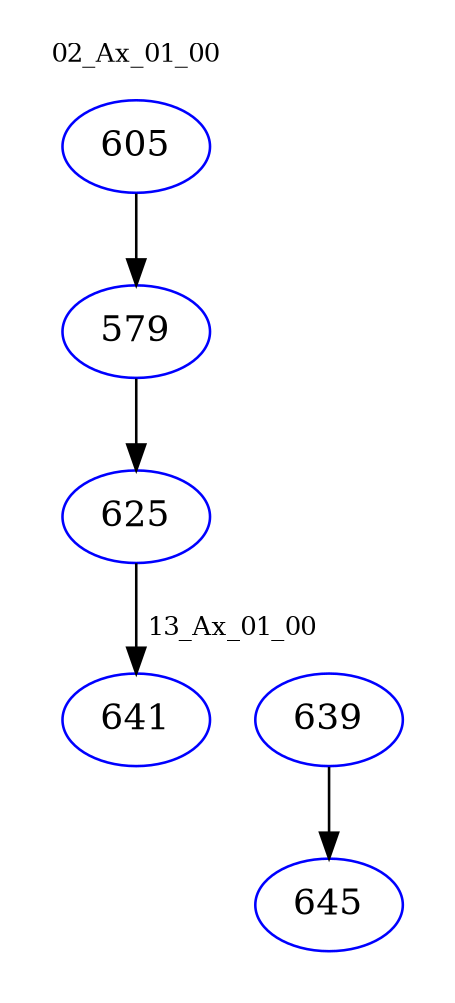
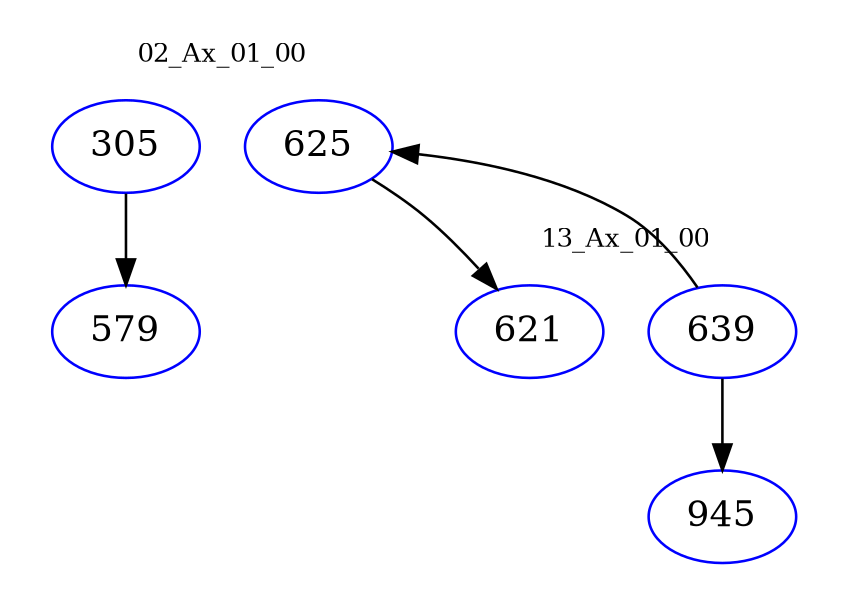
(136, 147) -> (126, 147)
(136, 412) -> (574, 190)
(136, 720) -> (530, 332)
(329, 905) -> (722, 517)
